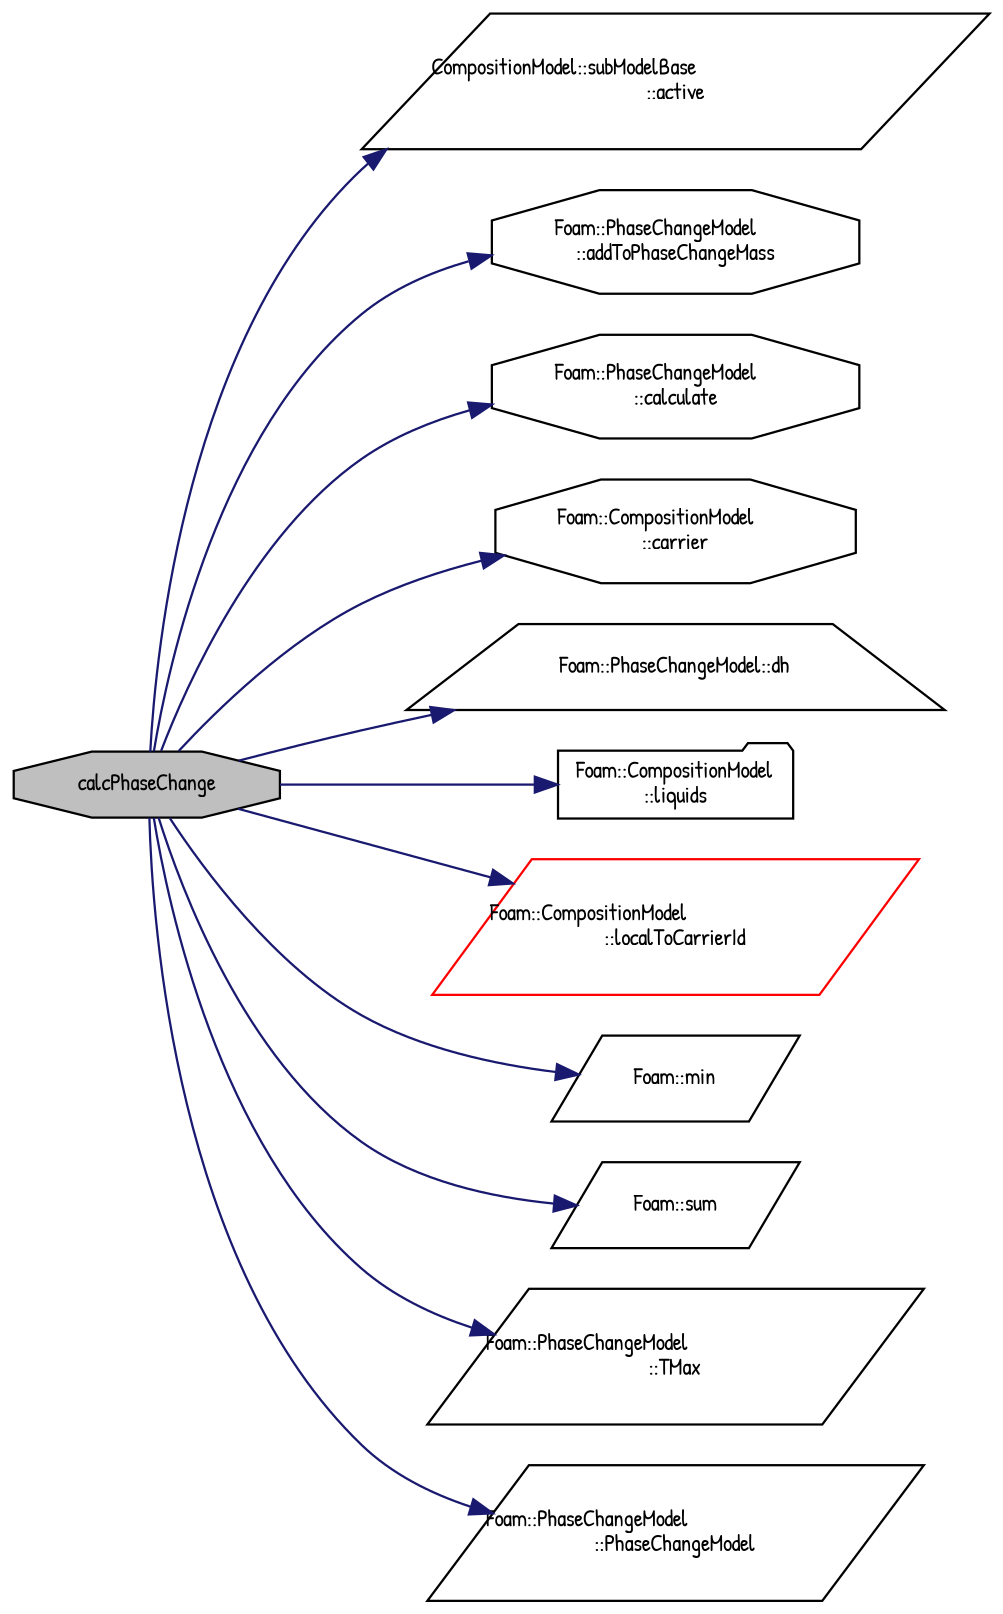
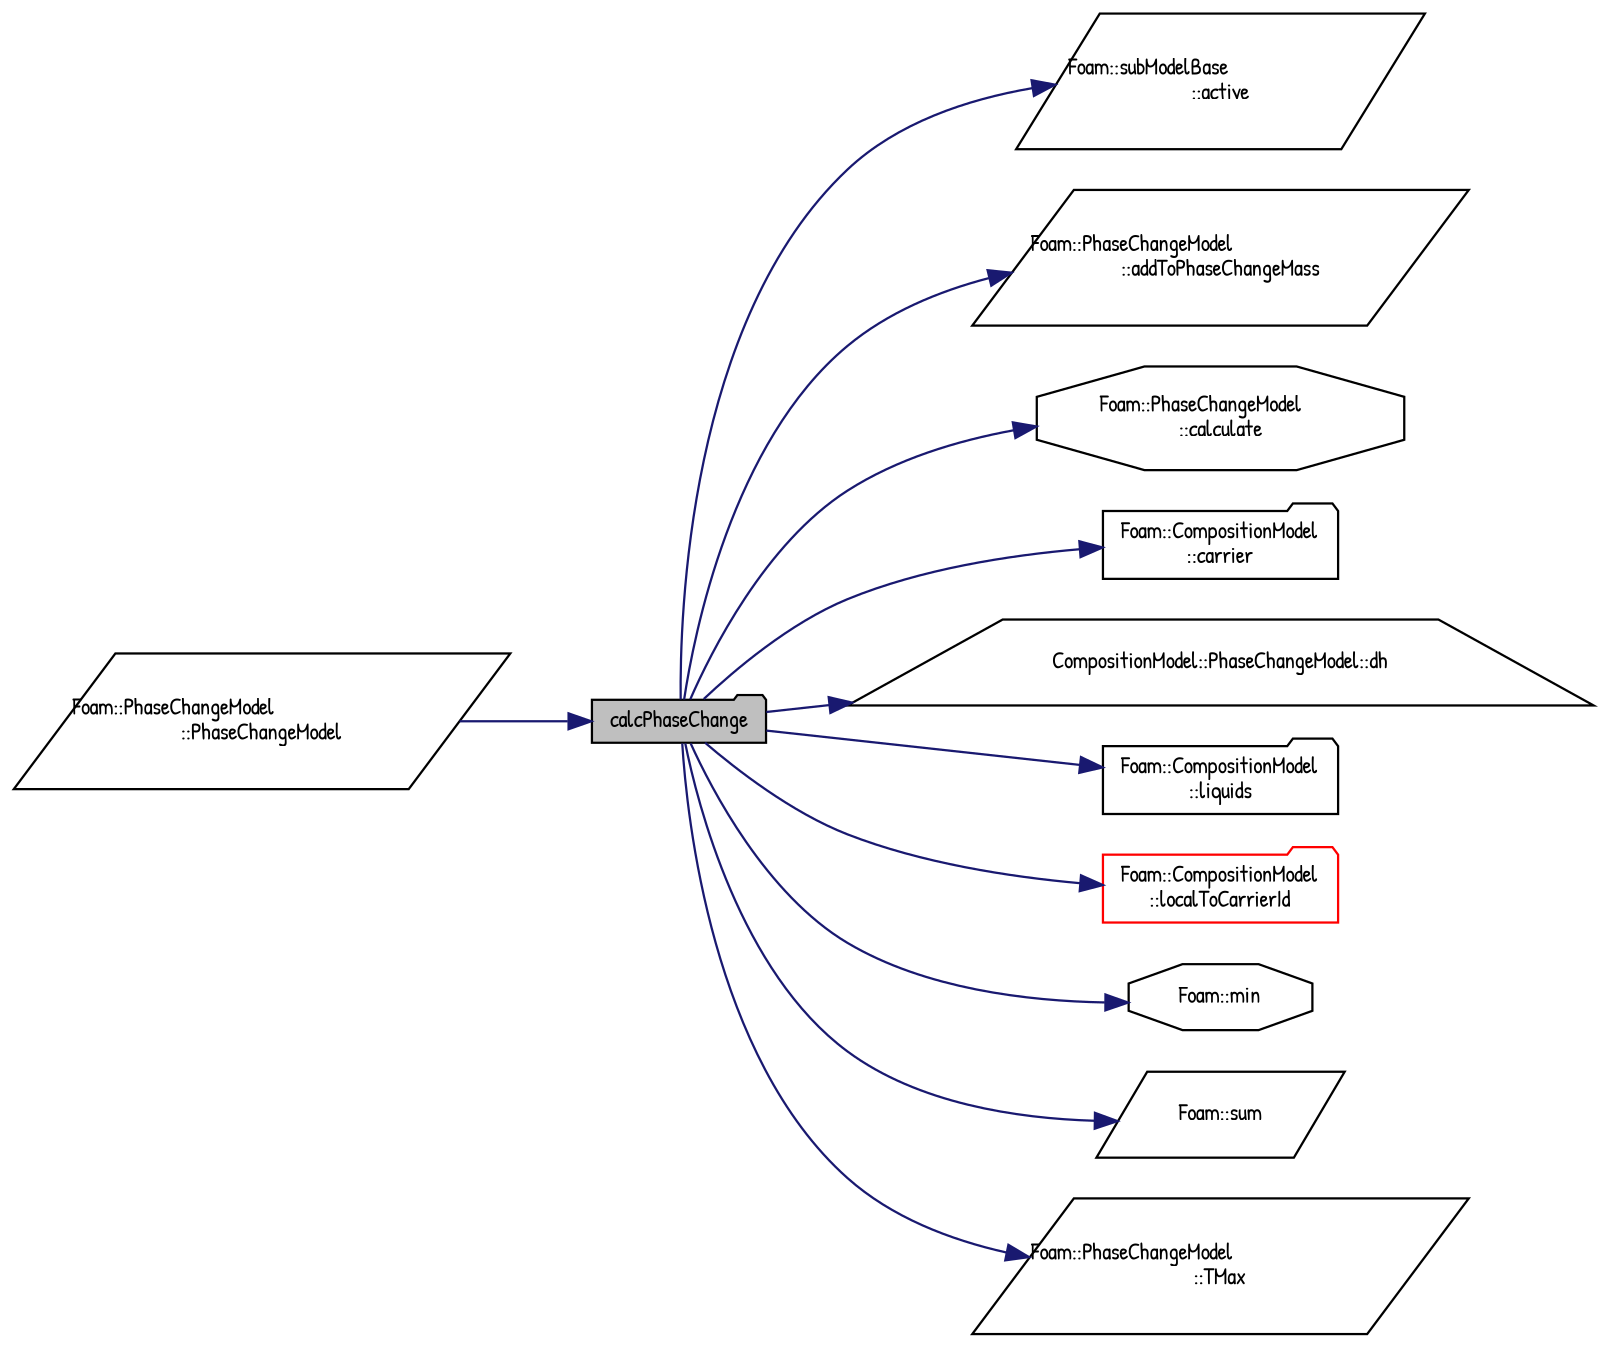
(676, 81) -> (1221, 81)
(676, 242) -> (1221, 258)
(676, 531) -> (1221, 545)
(676, 667) -> (1221, 663)
(147, 785) -> (679, 721)
(676, 927) -> (1221, 889)
(676, 1079) -> (1221, 997)
(220, 1211) -> (514, 721)
